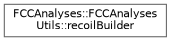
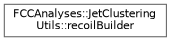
(85, 21) -> (85, 21)
